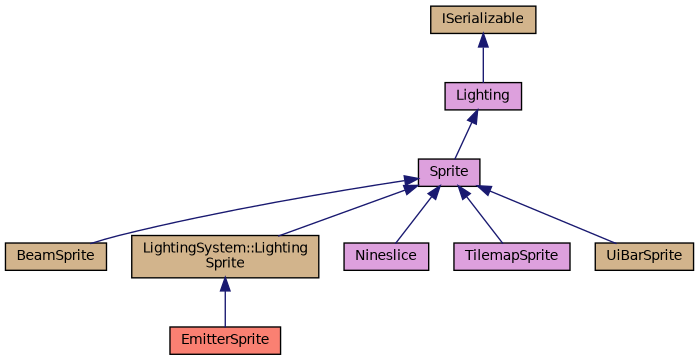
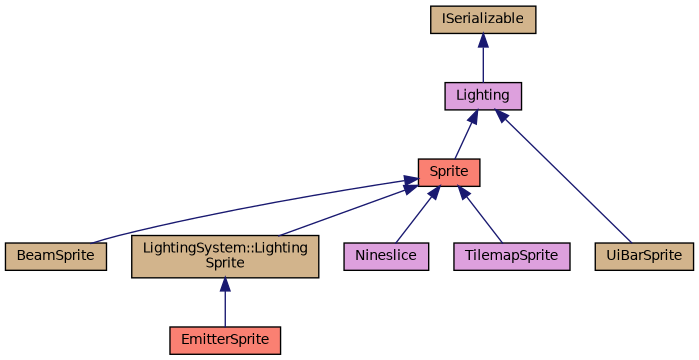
(449, 173) -> (449, 173)
(553, 217) -> (569, 181)
